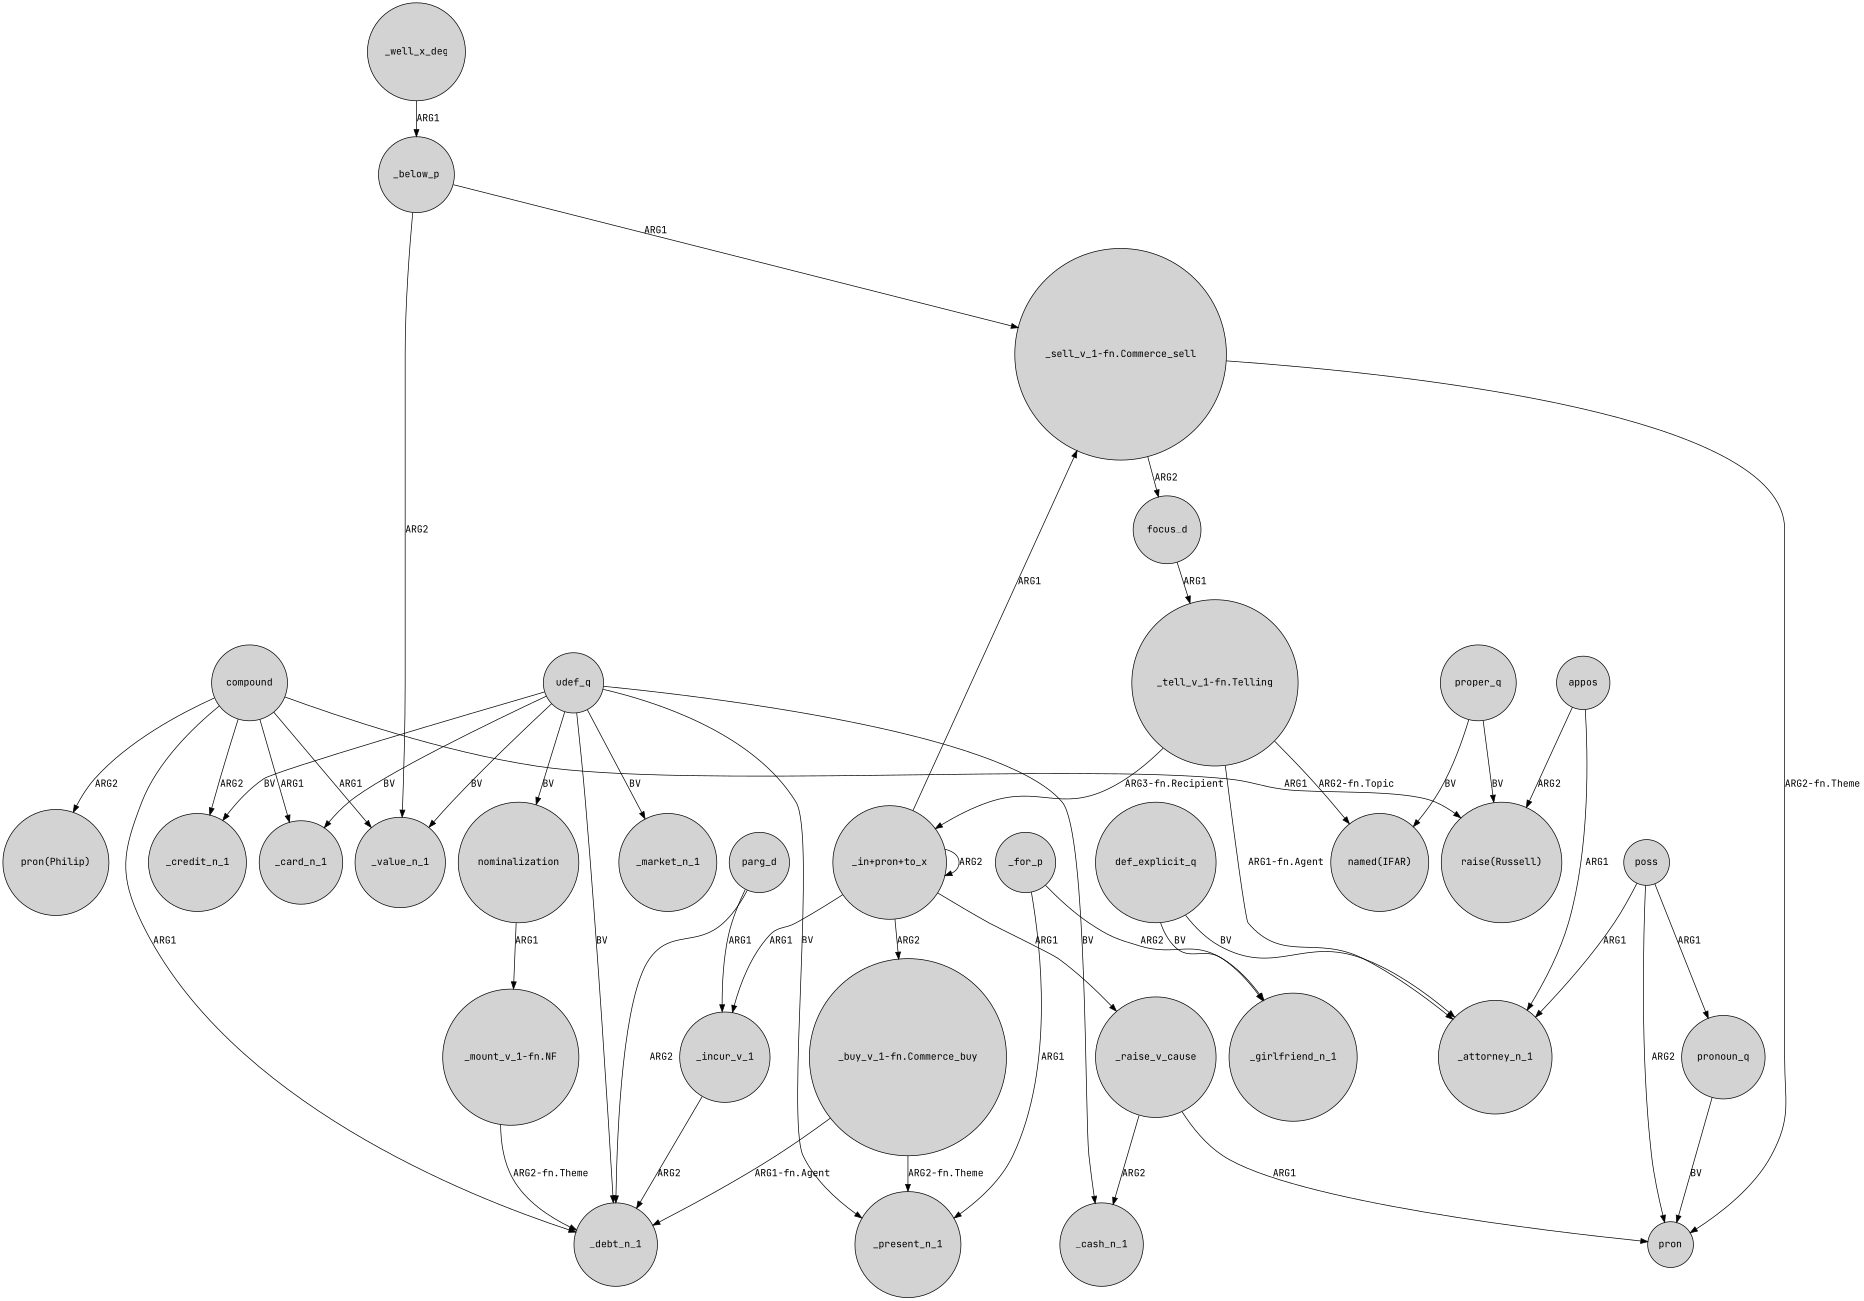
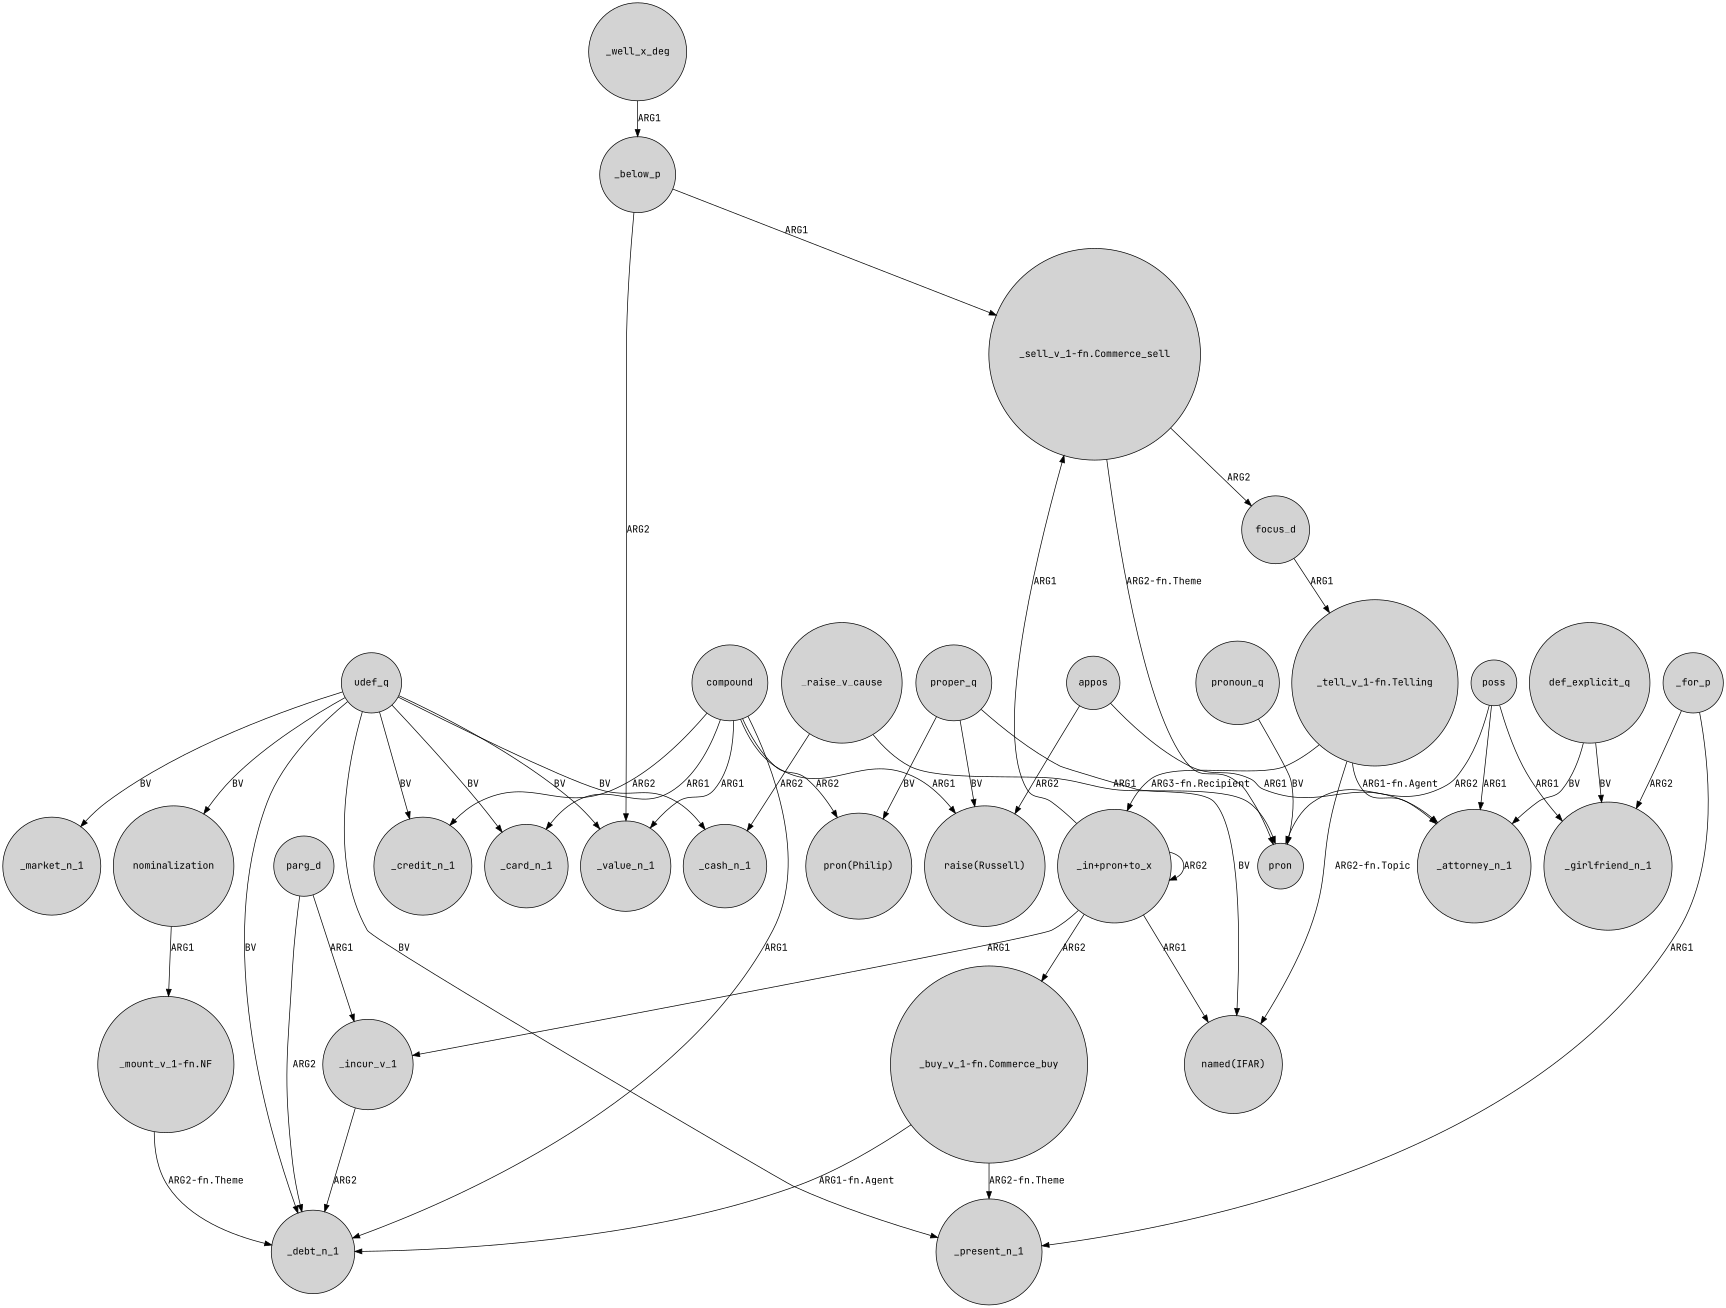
none -> (913, 762)
(1029, 943) -> (1174, 966)
(1680, 948) -> (1522, 764)
